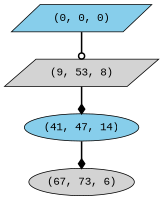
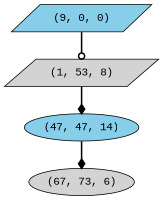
(82, 18) -> (82, 18)
(82, 73) -> (82, 73)
(82, 127) -> (82, 127)
